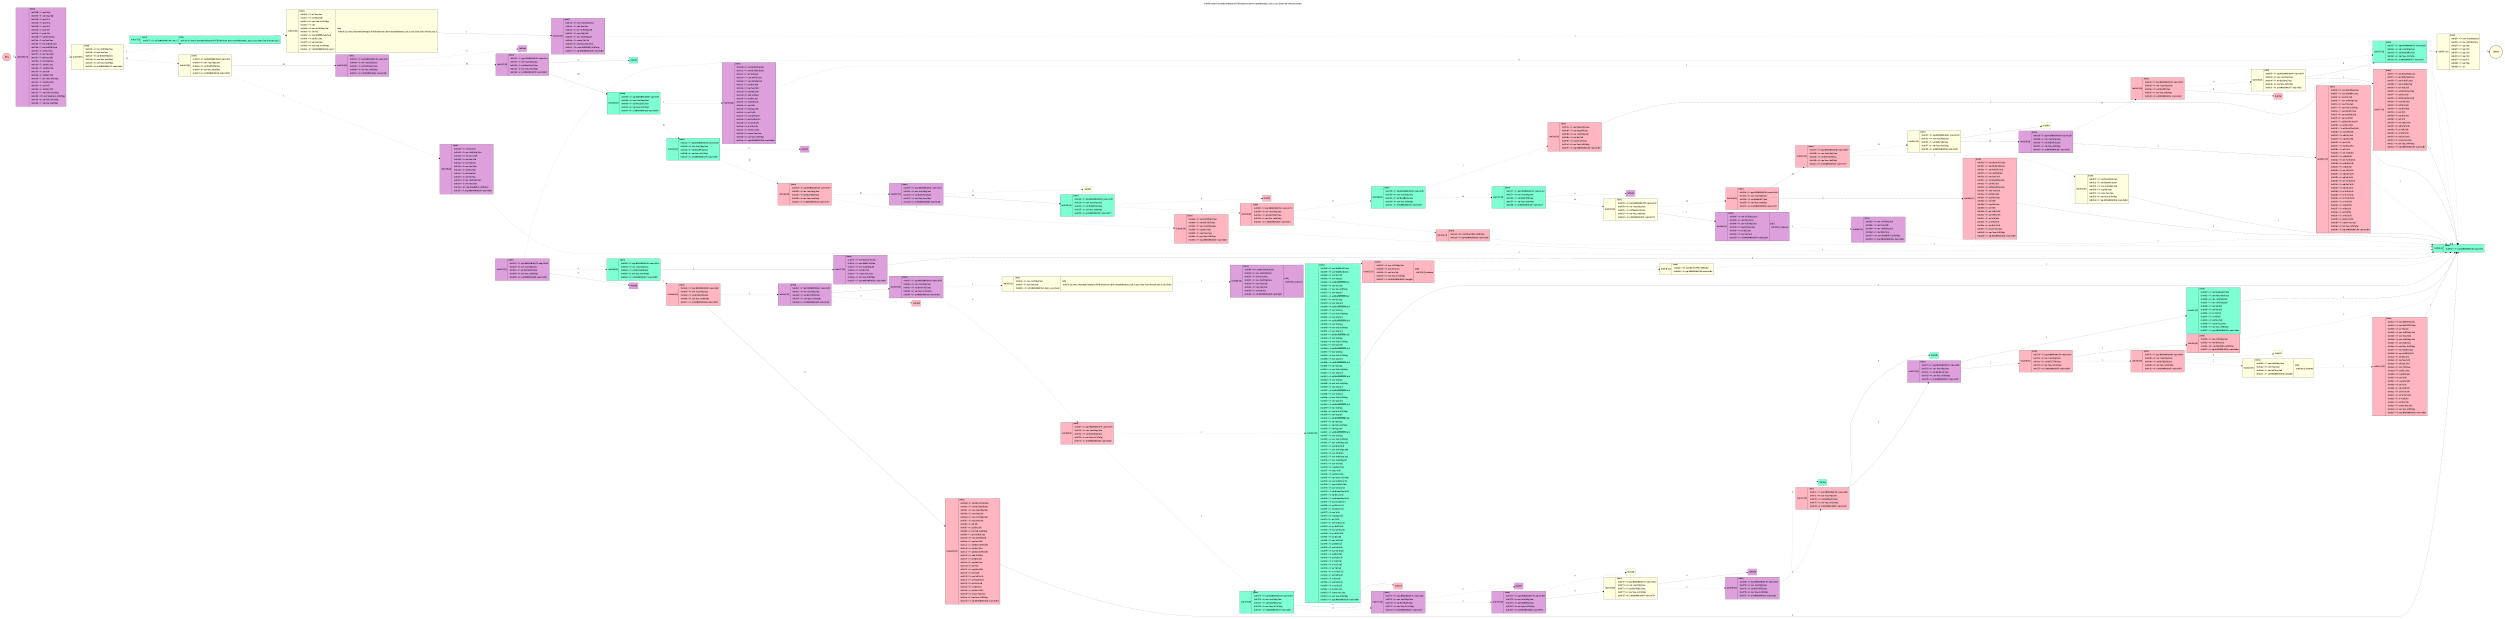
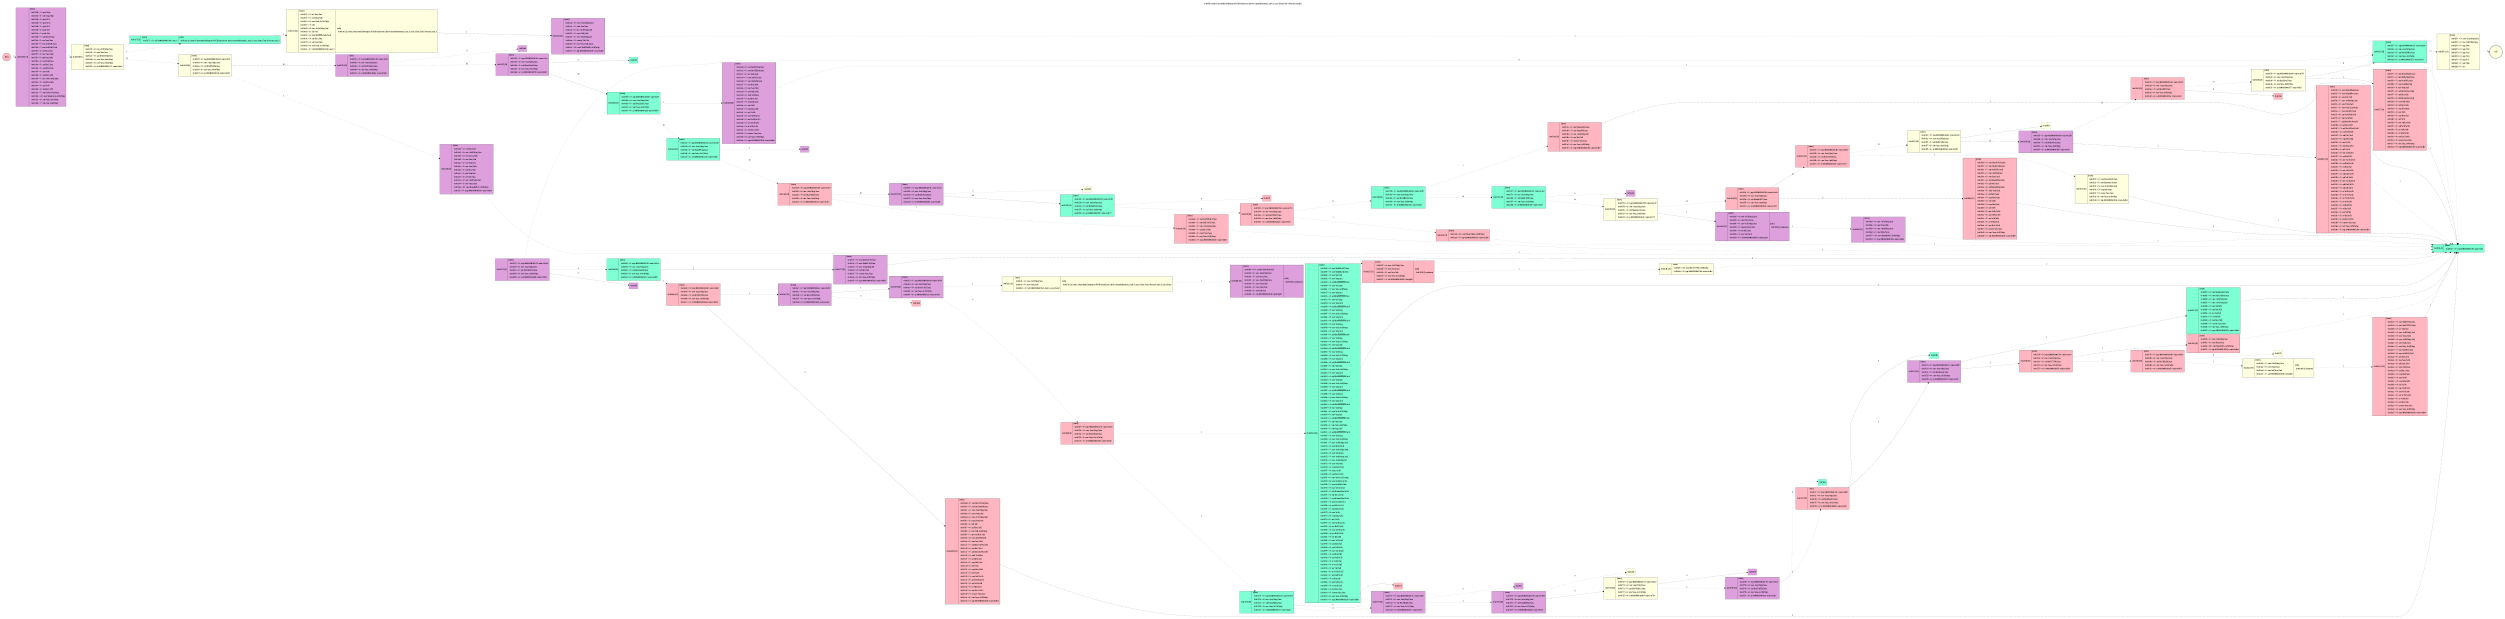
(2496, 52) -> (2496, 52)
